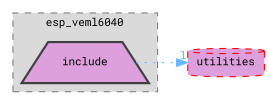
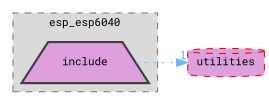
(85, 23) -> (85, 23)
